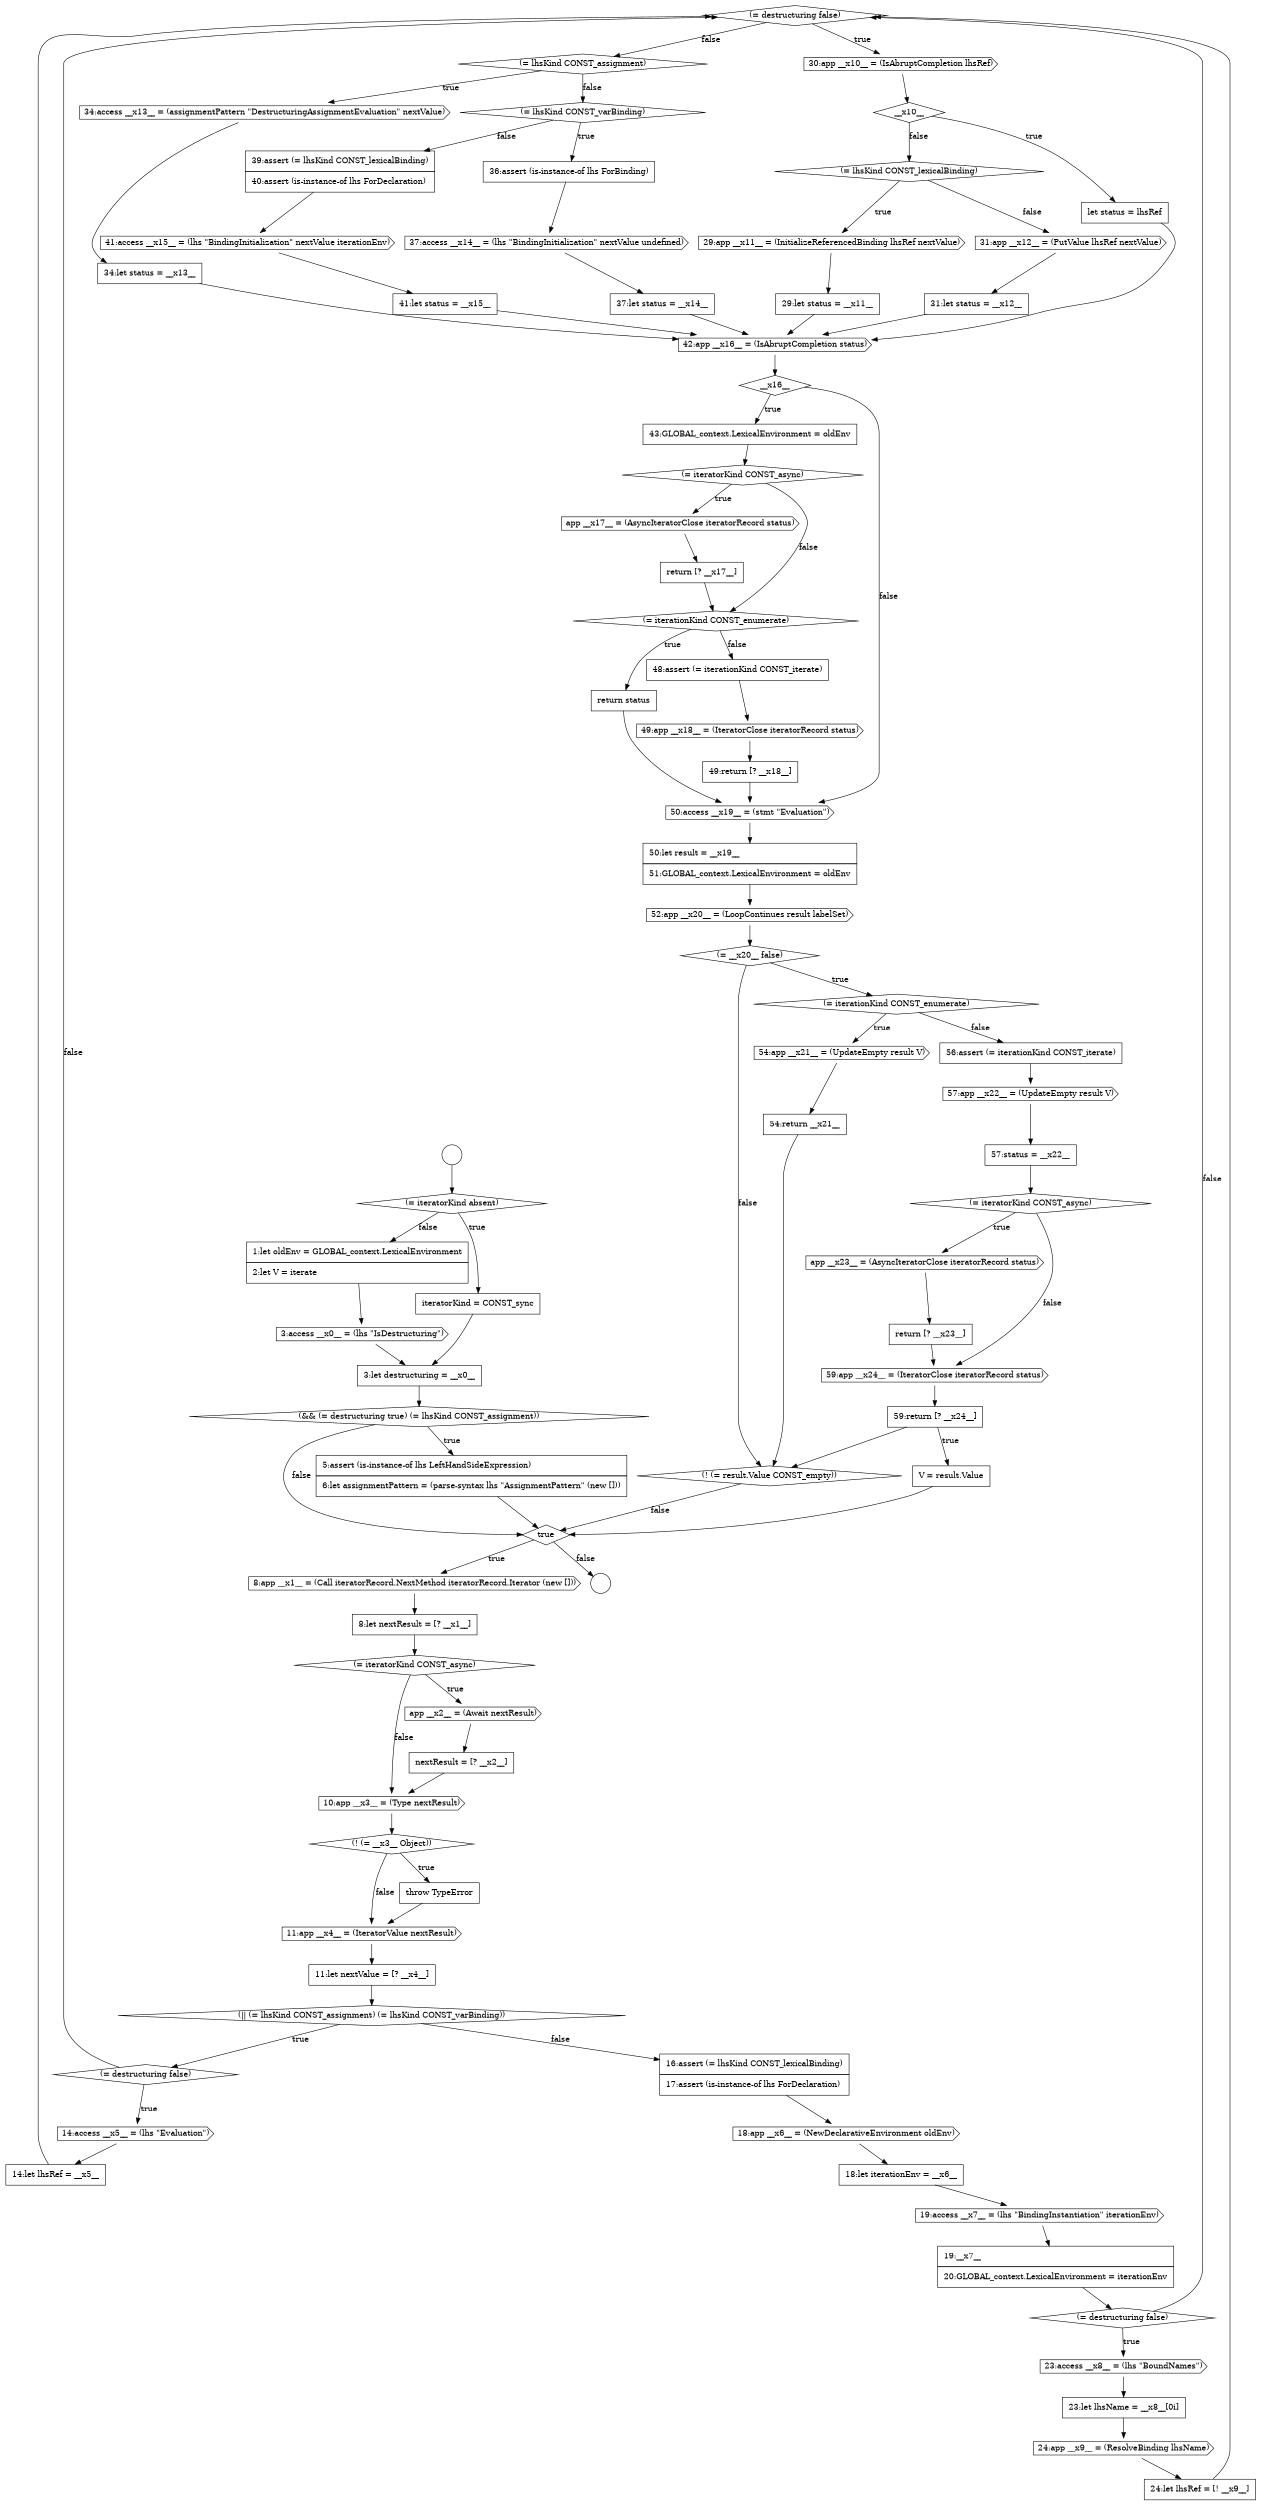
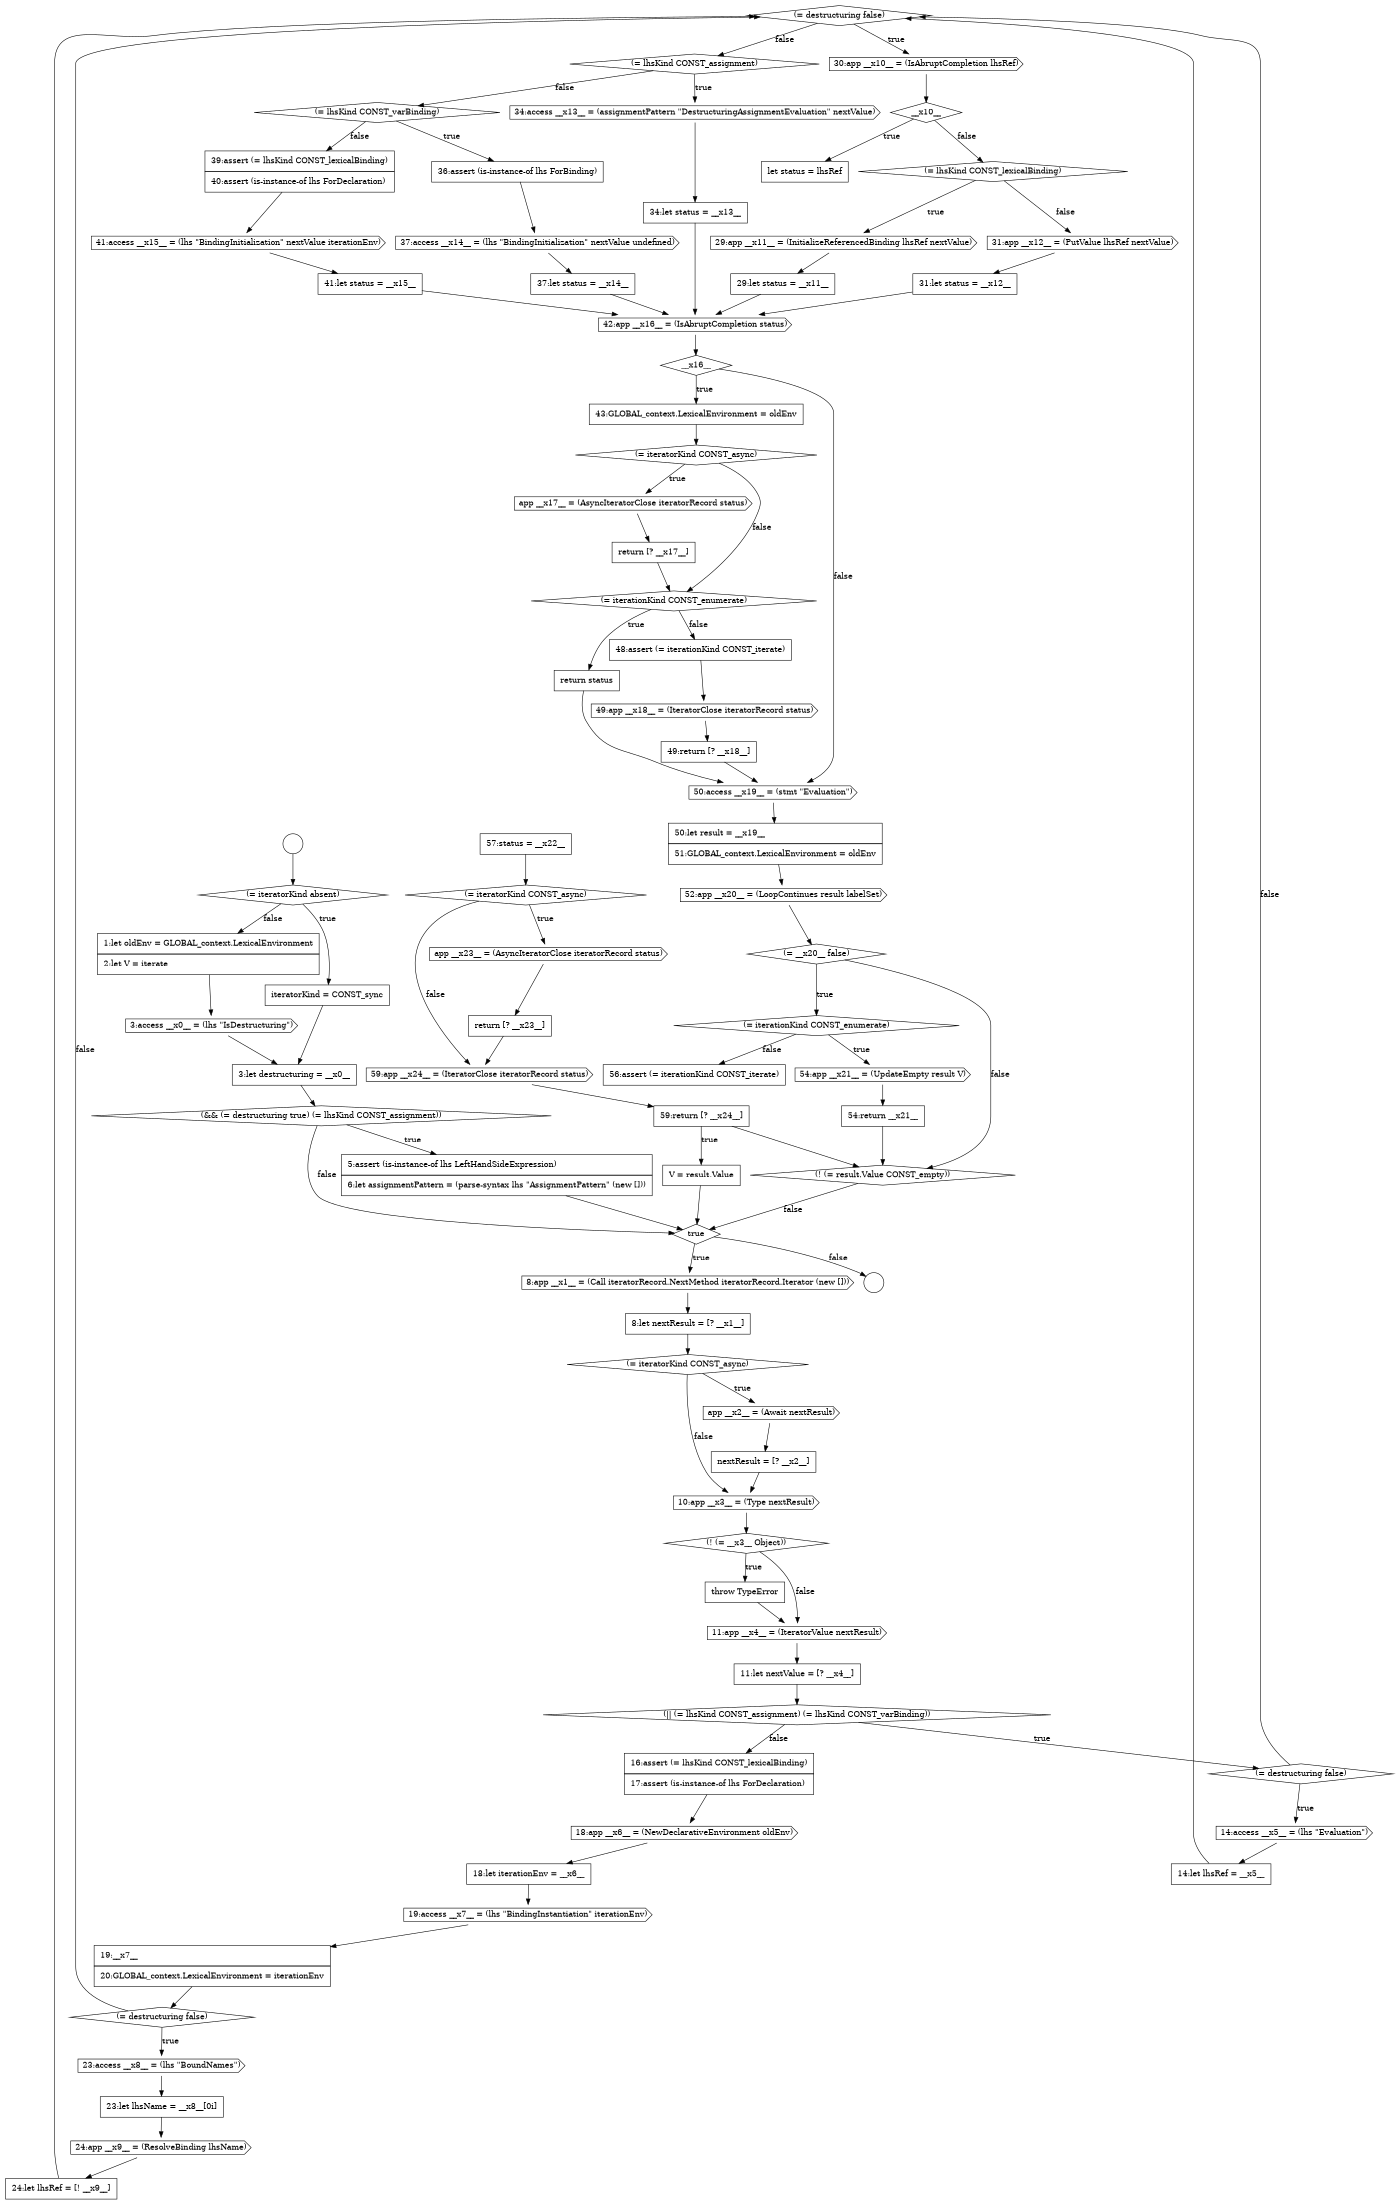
(1050, 310) -> none
(1031, 1094) -> none
